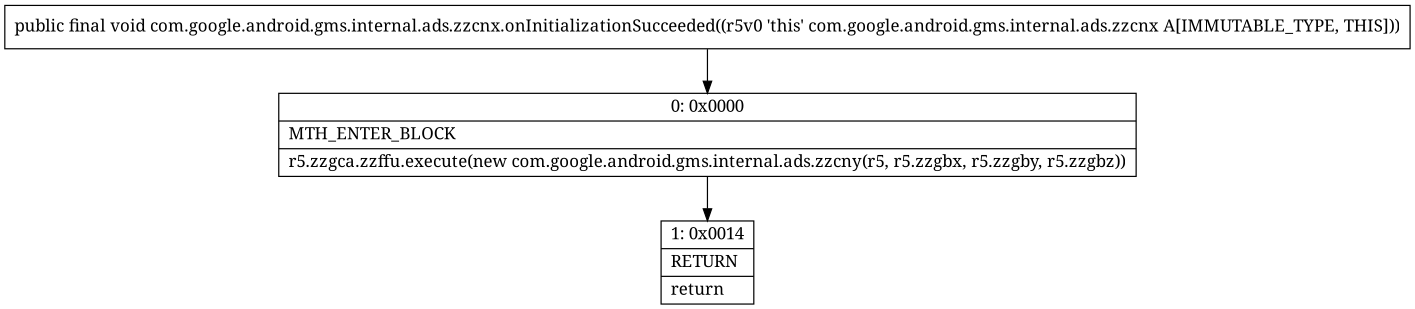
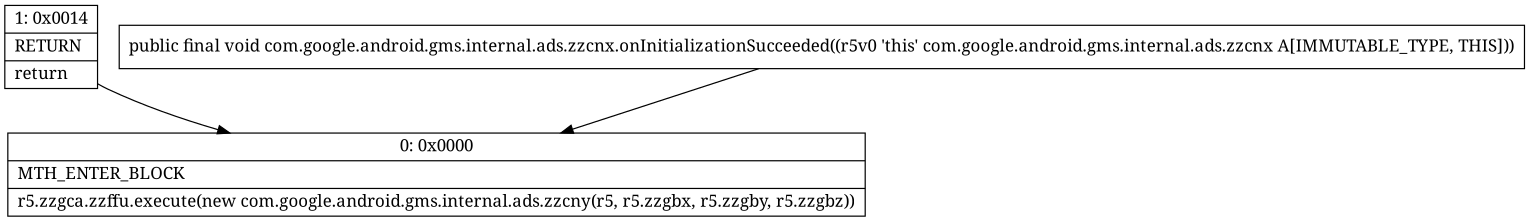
(707, 193) -> (157, 109)
